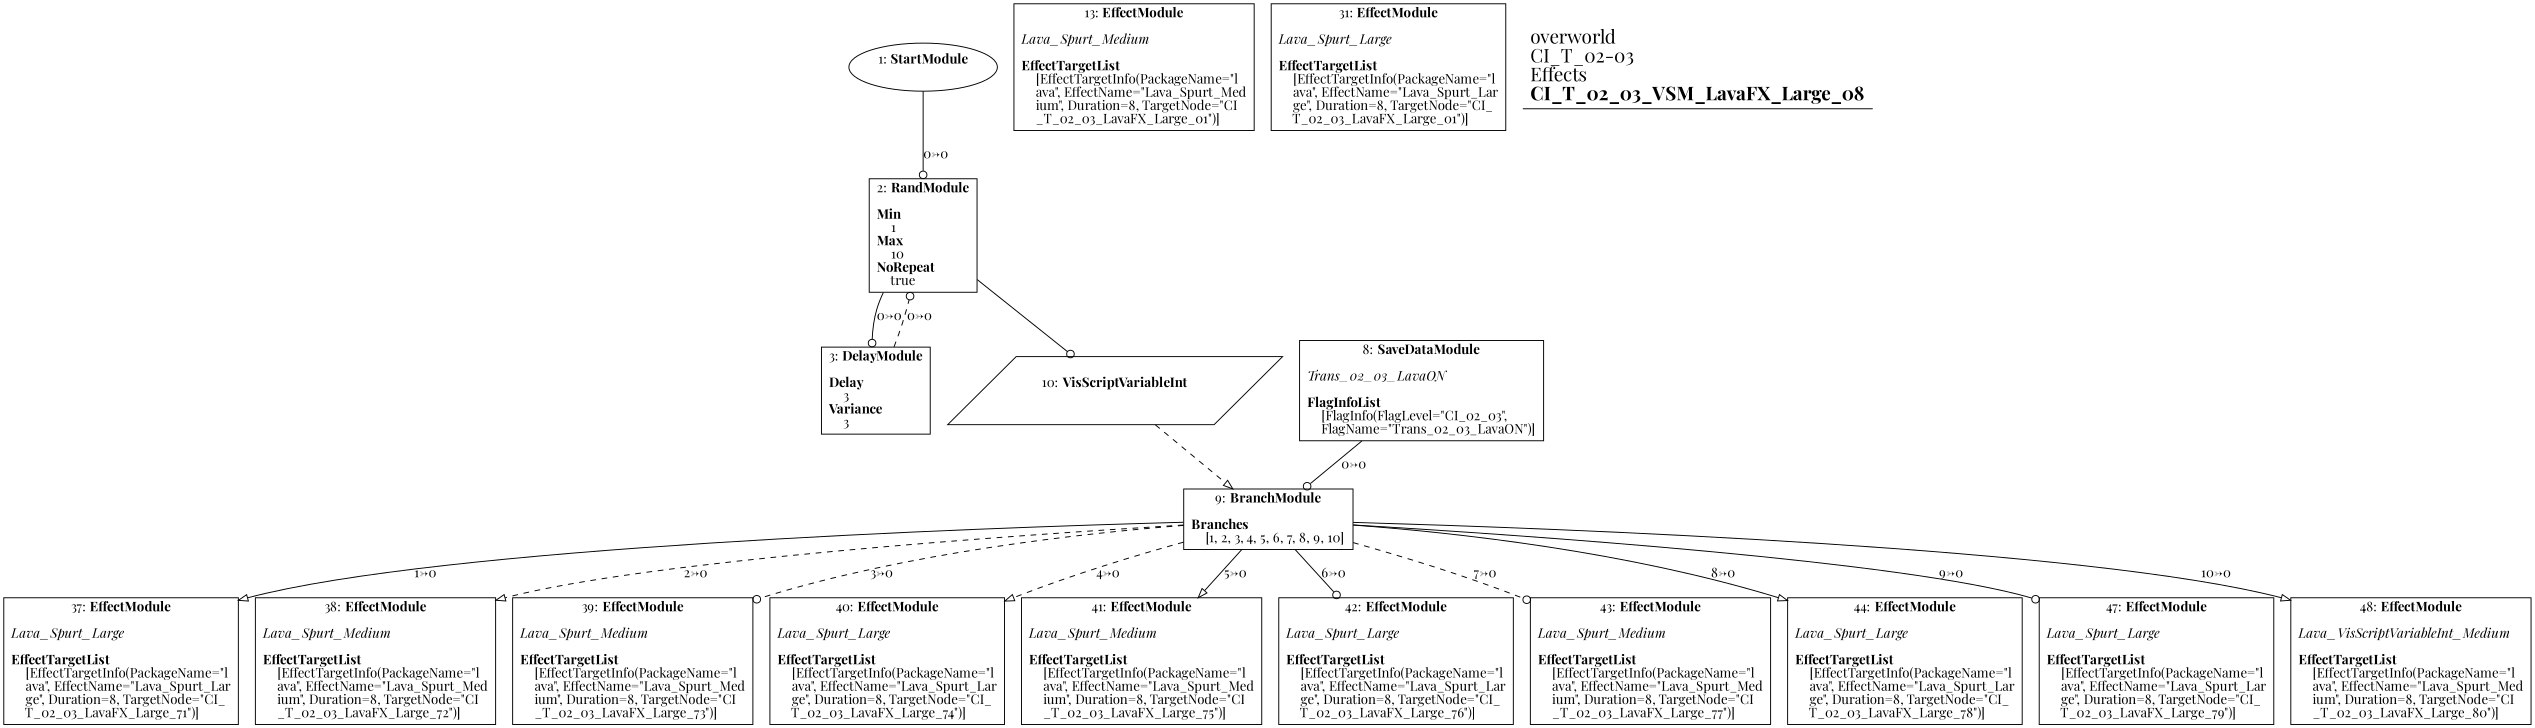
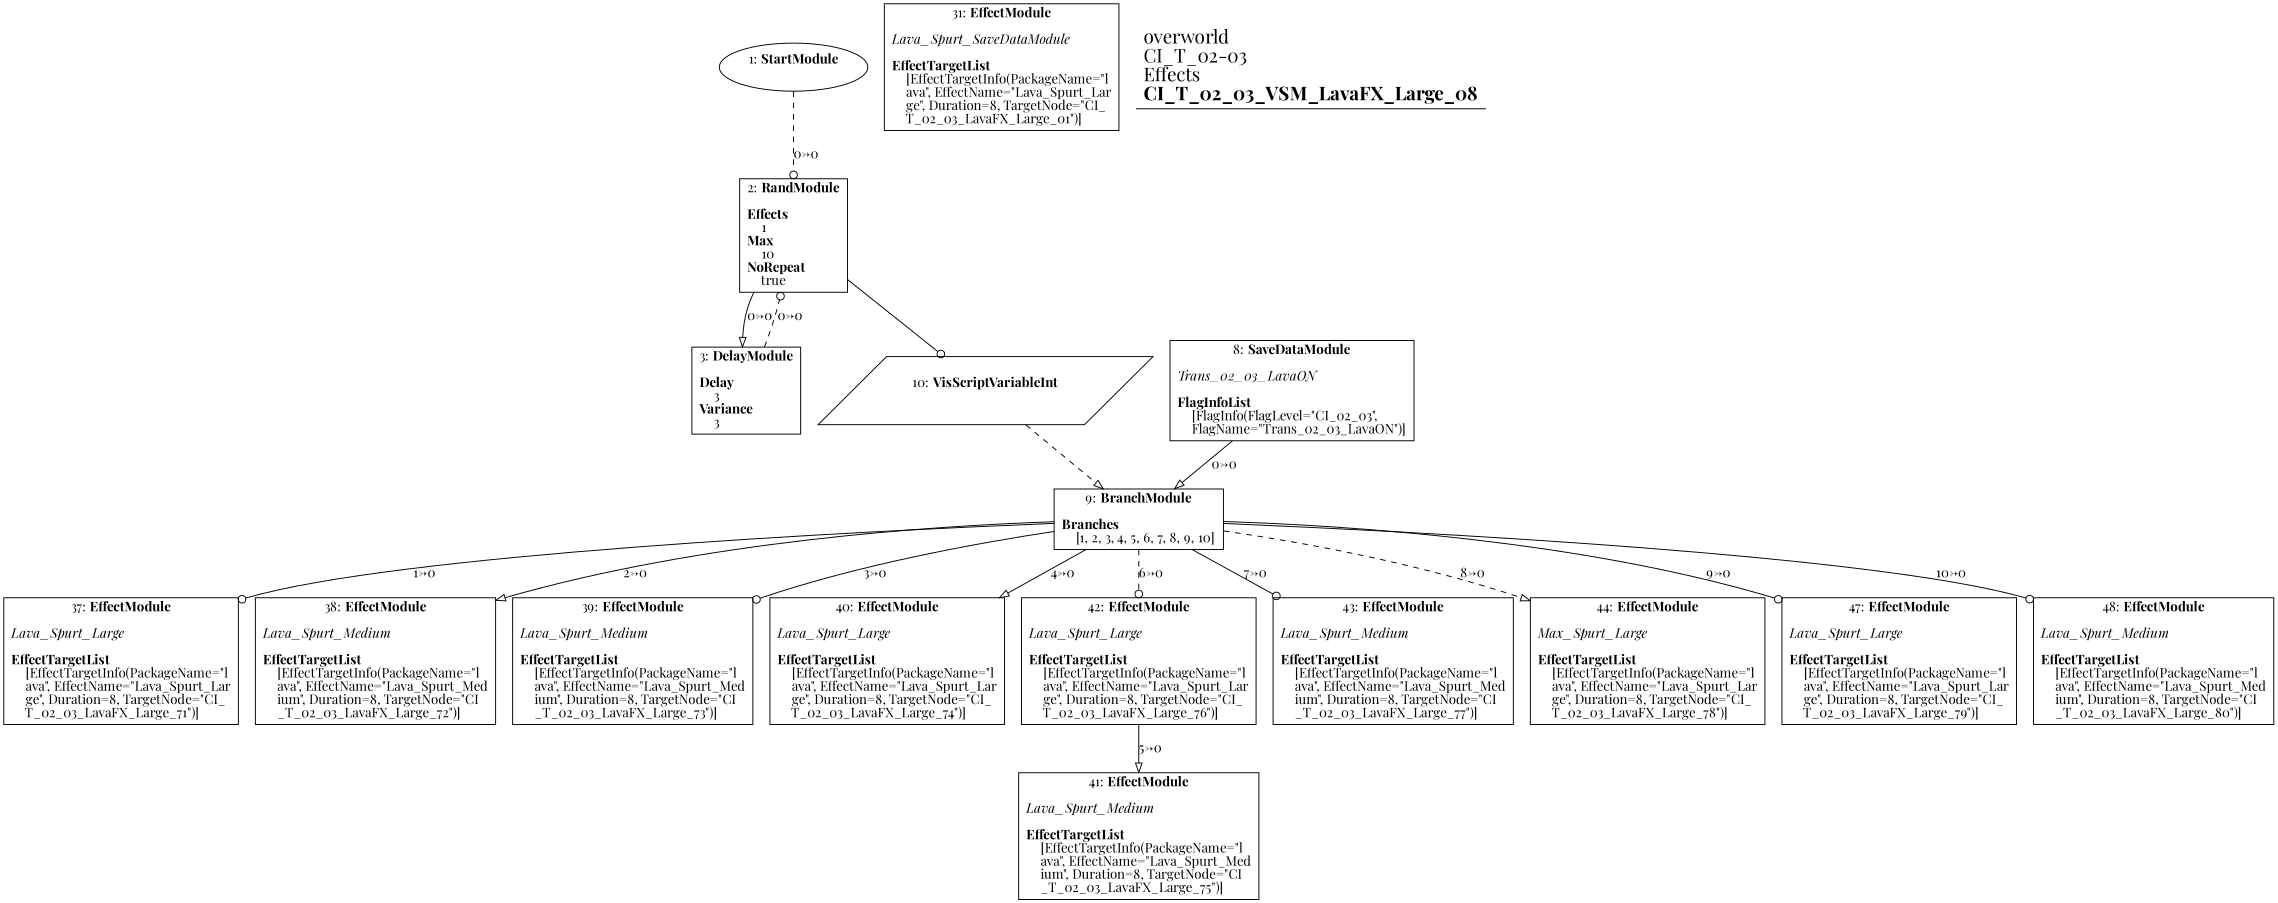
(1336, 40) -> (981, 40)
(1134, 67) -> none
(923, 131) -> (794, 131)
(889, 215) -> (768, 215)
(875, 315) -> (746, 314)
(1336, 462) -> (1207, 462)
(714, 543) -> (648, 546)
(1819, 543) -> (1626, 547)
(1568, 550) -> (1374, 558)
(843, 551) -> (777, 544)
(970, 551) -> (906, 559)
(1098, 568) -> (1047, 571)
(1439, 568) -> (1233, 572)
(1223, 570) -> (1139, 744)
(1314, 571) -> (1139, 570)
(1852, 634) -> (1593, 634)
(2404, 634) -> (2105, 634)
